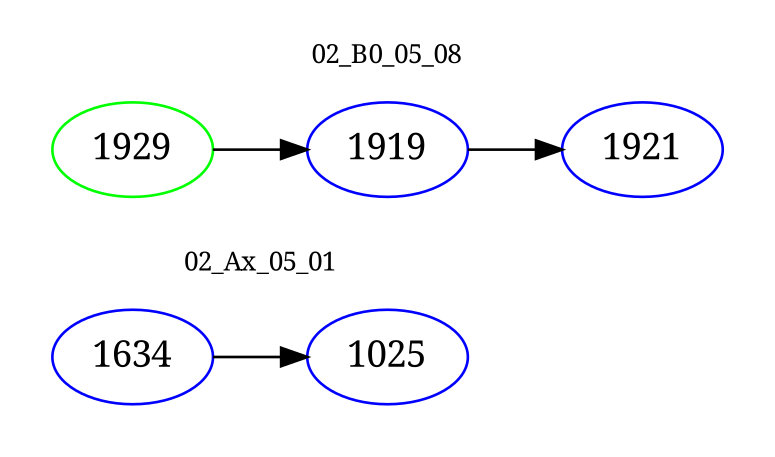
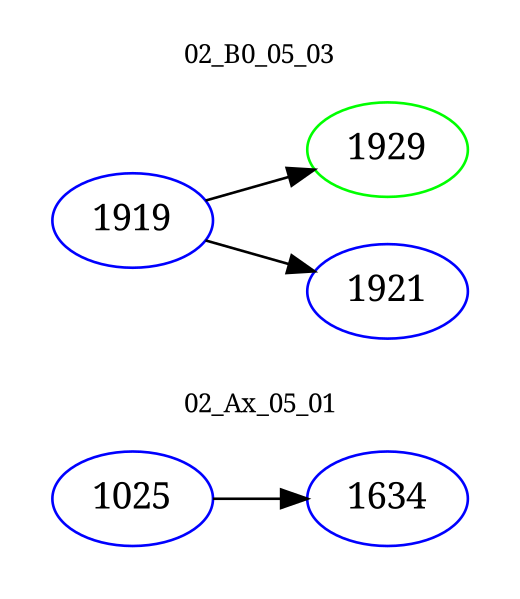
(388, 56) -> (260, 56)
(247, 150) -> (247, 189)
(247, 357) -> (247, 499)
